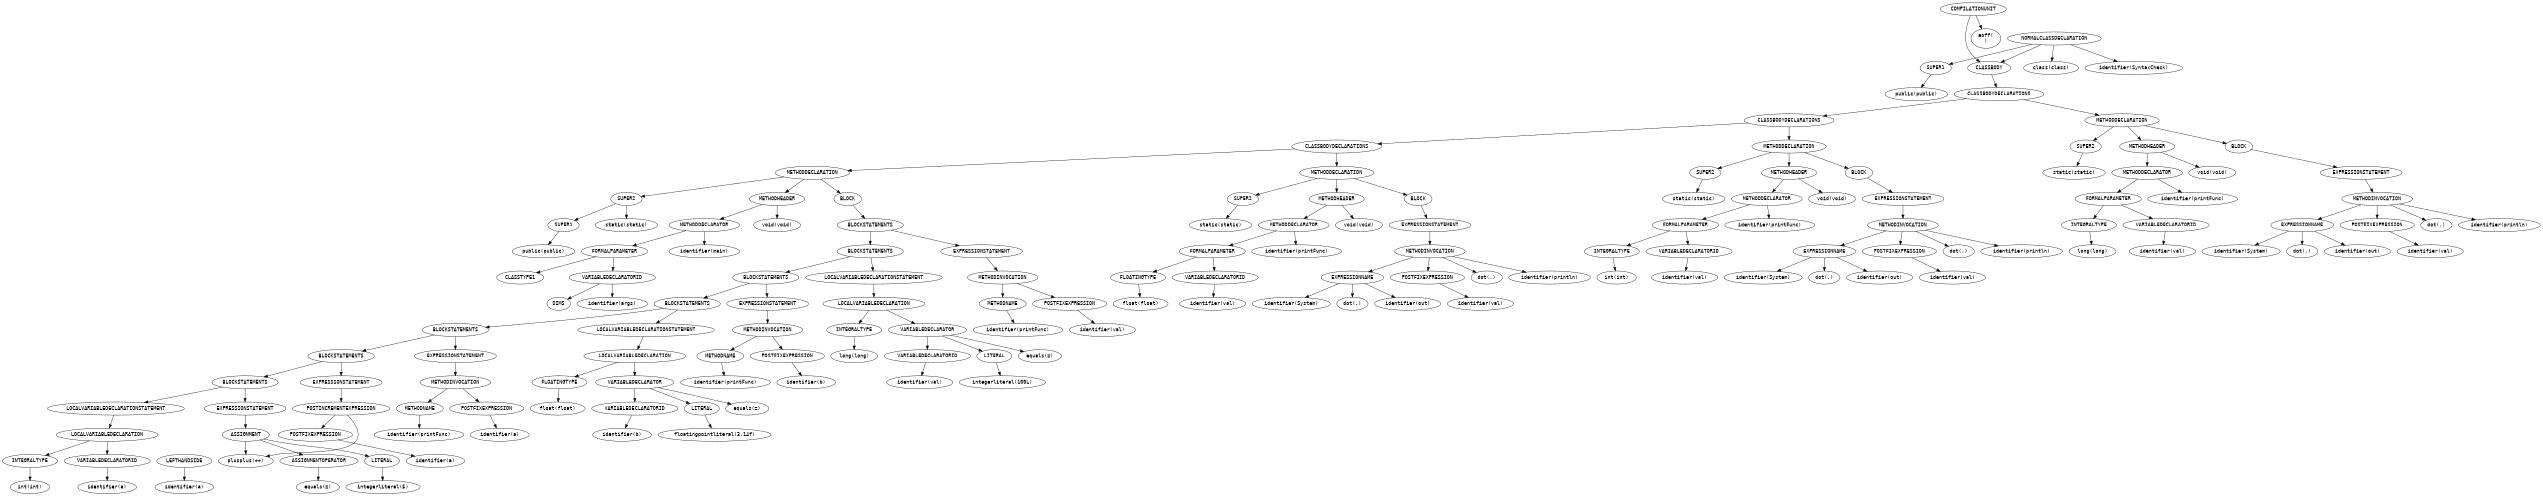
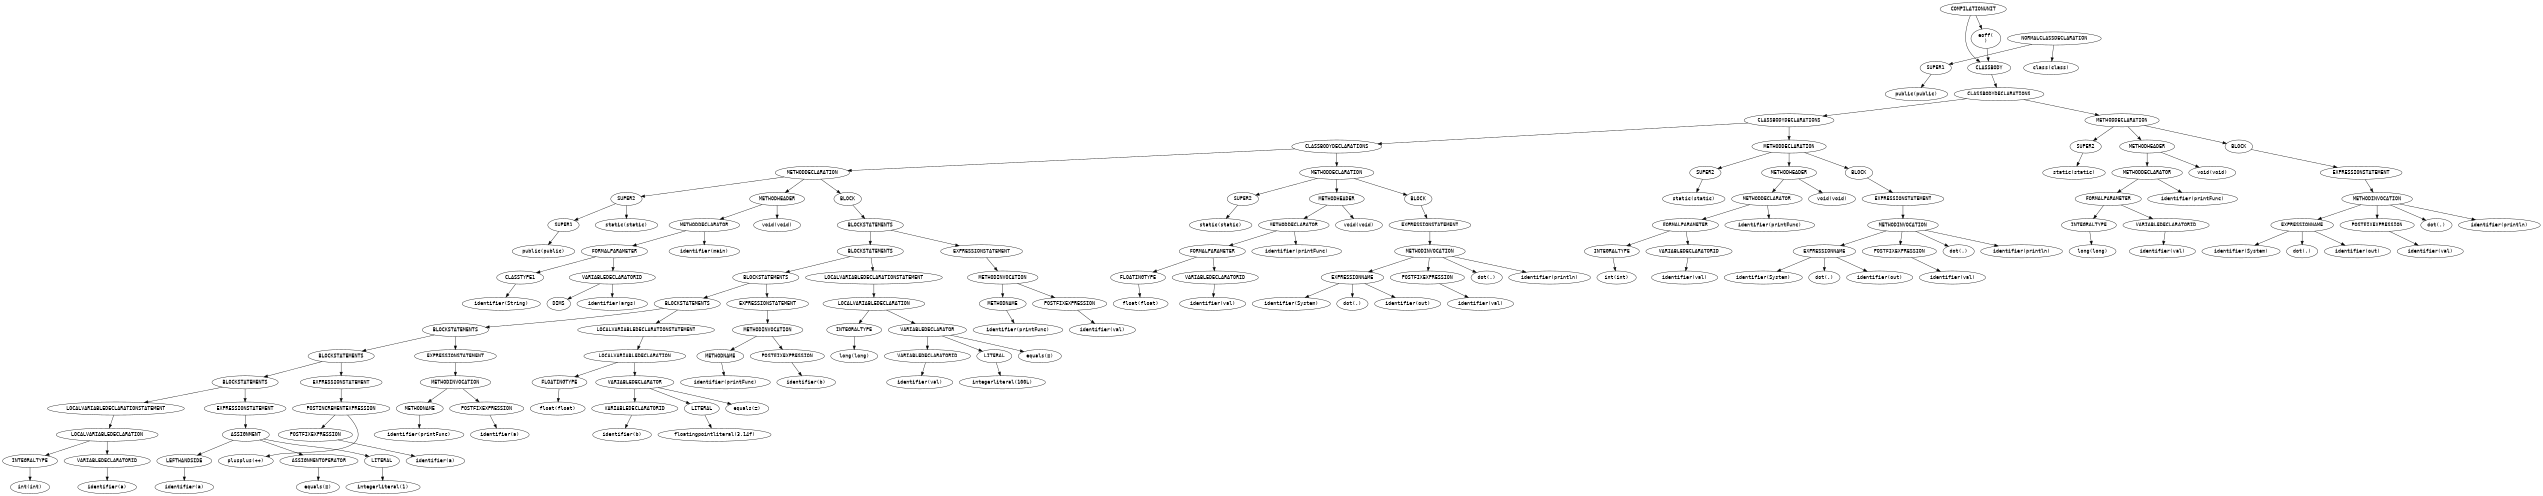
(2023, 53) -> (1987, 53)
(2134, 68) -> none
none -> (501, 304)
(246, 446) -> (217, 447)
(383, 487) -> (383, 487)
